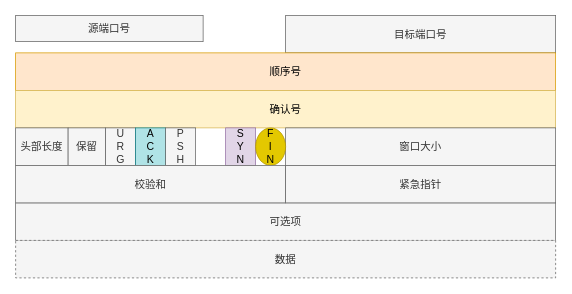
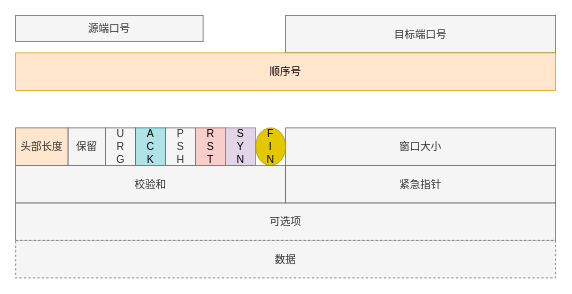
(285, 109) -> none
(42, 147) -> (42, 147)
none -> (210, 147)
